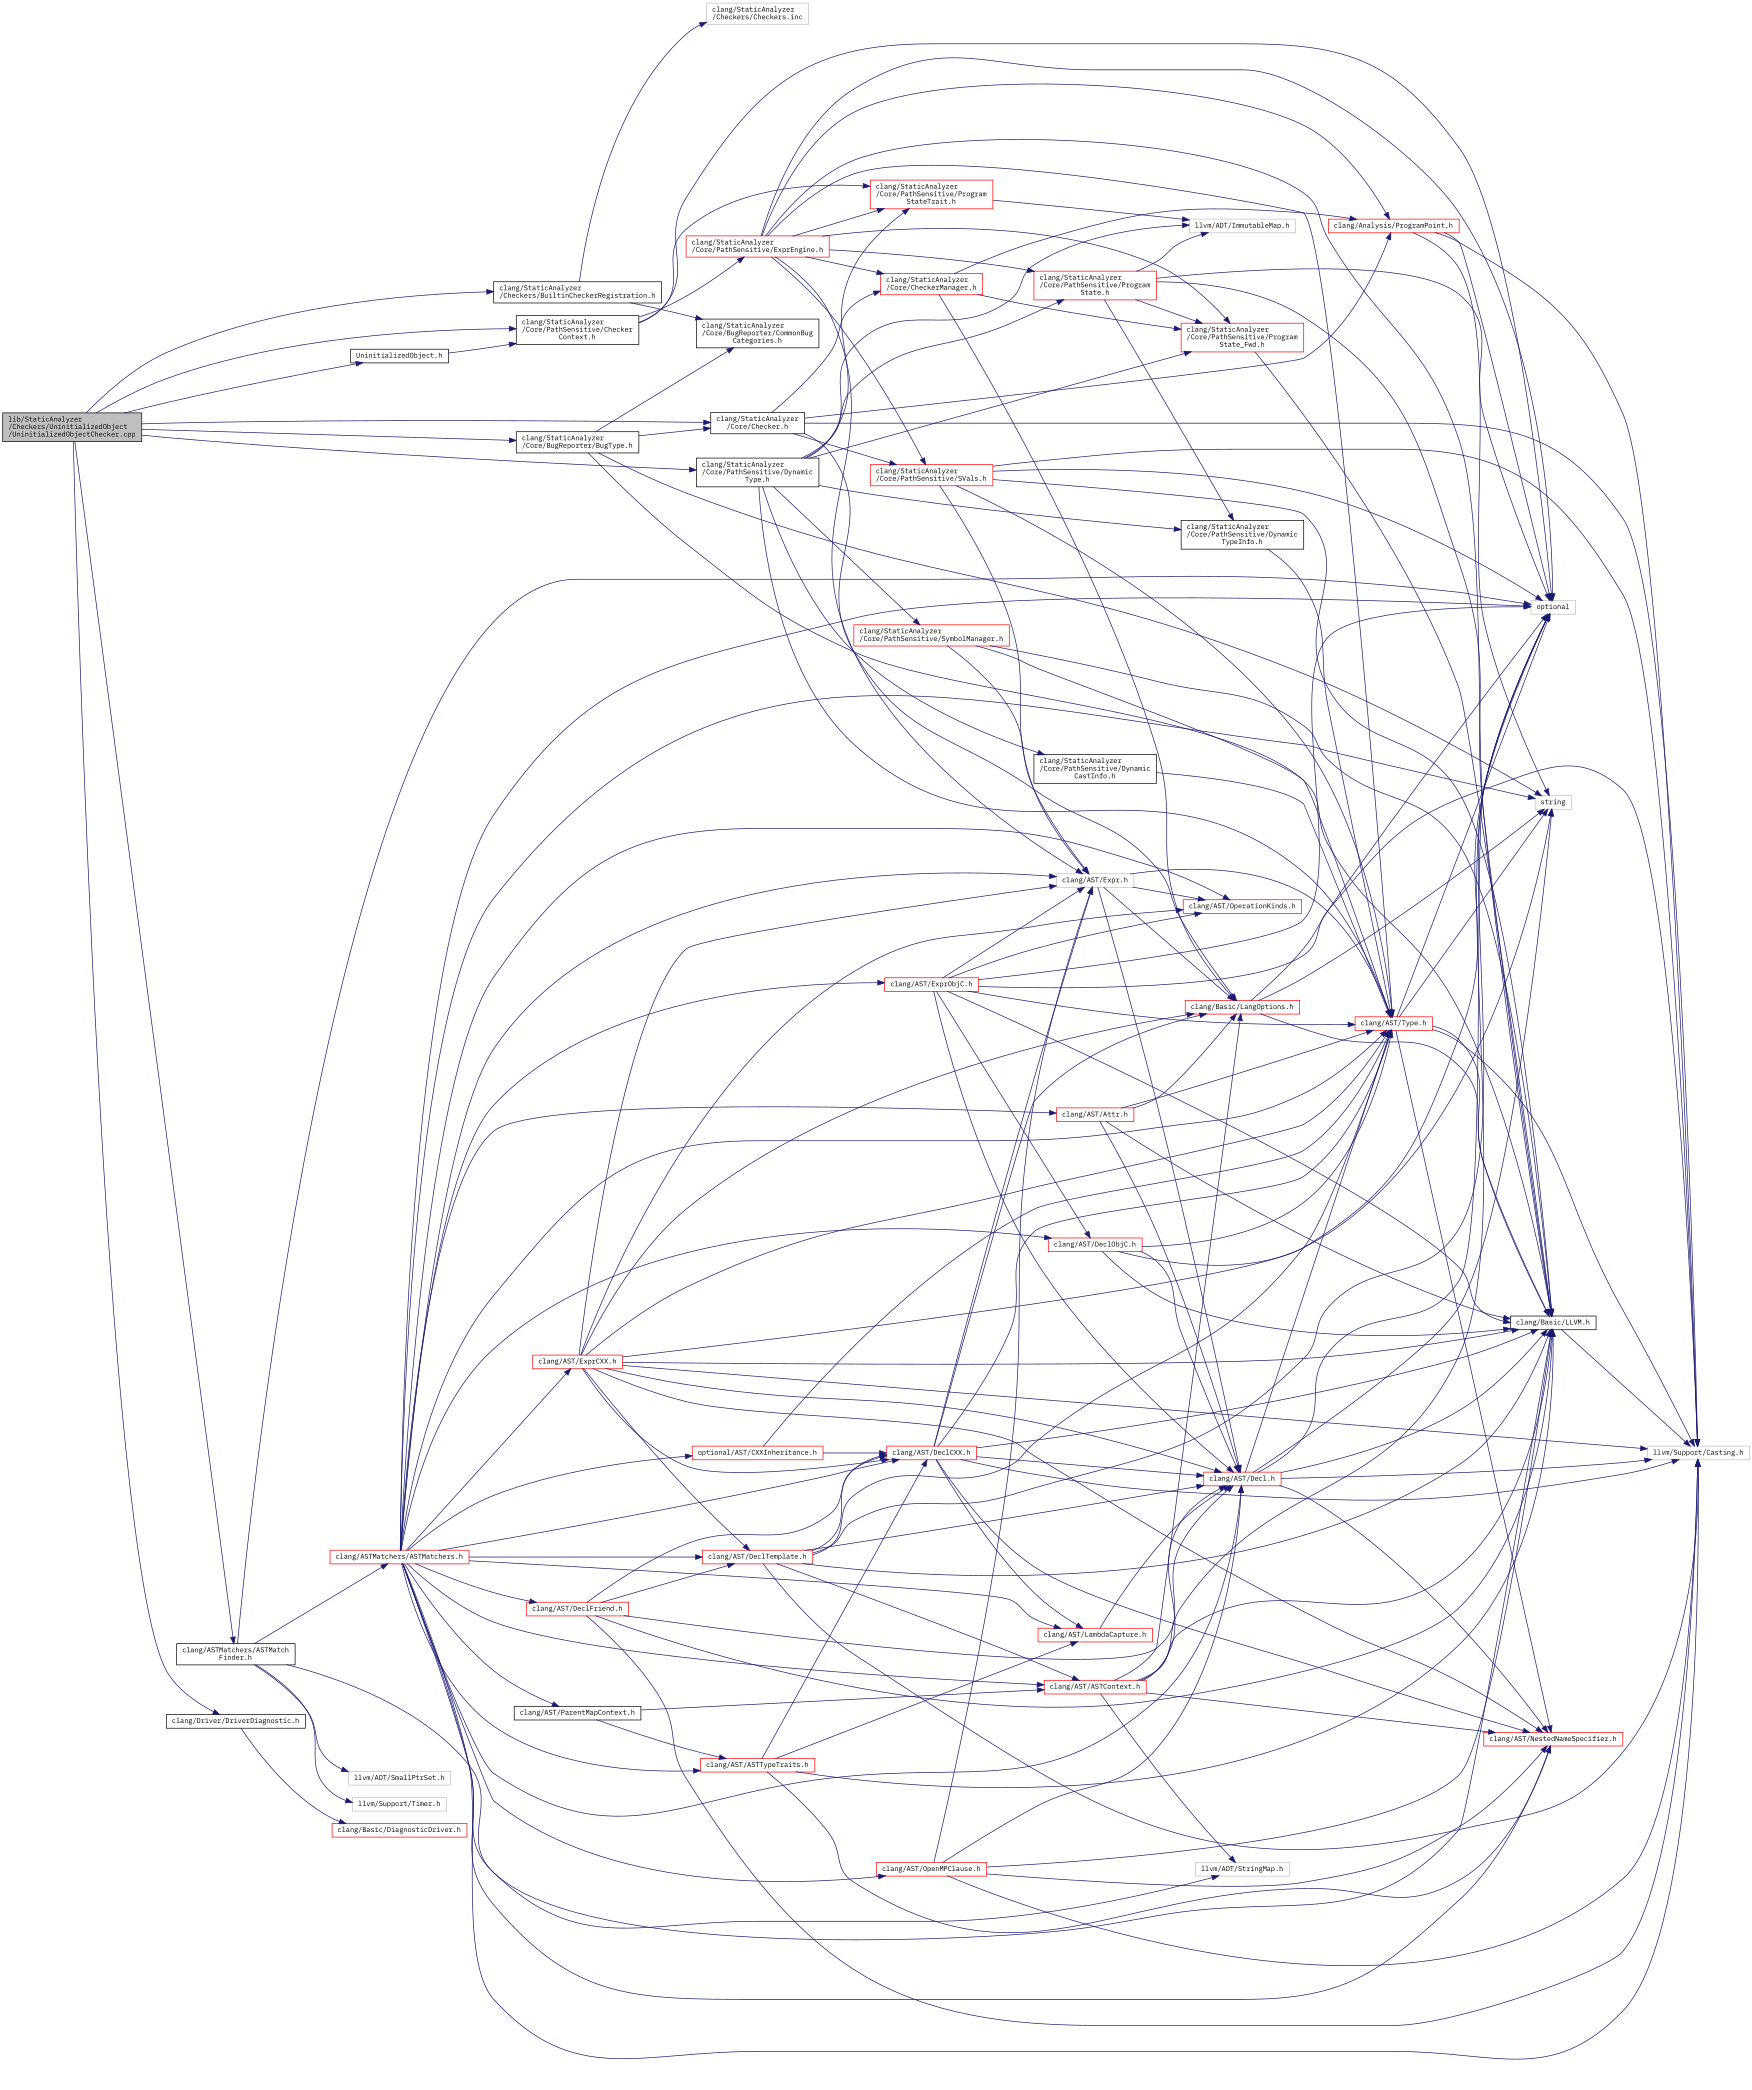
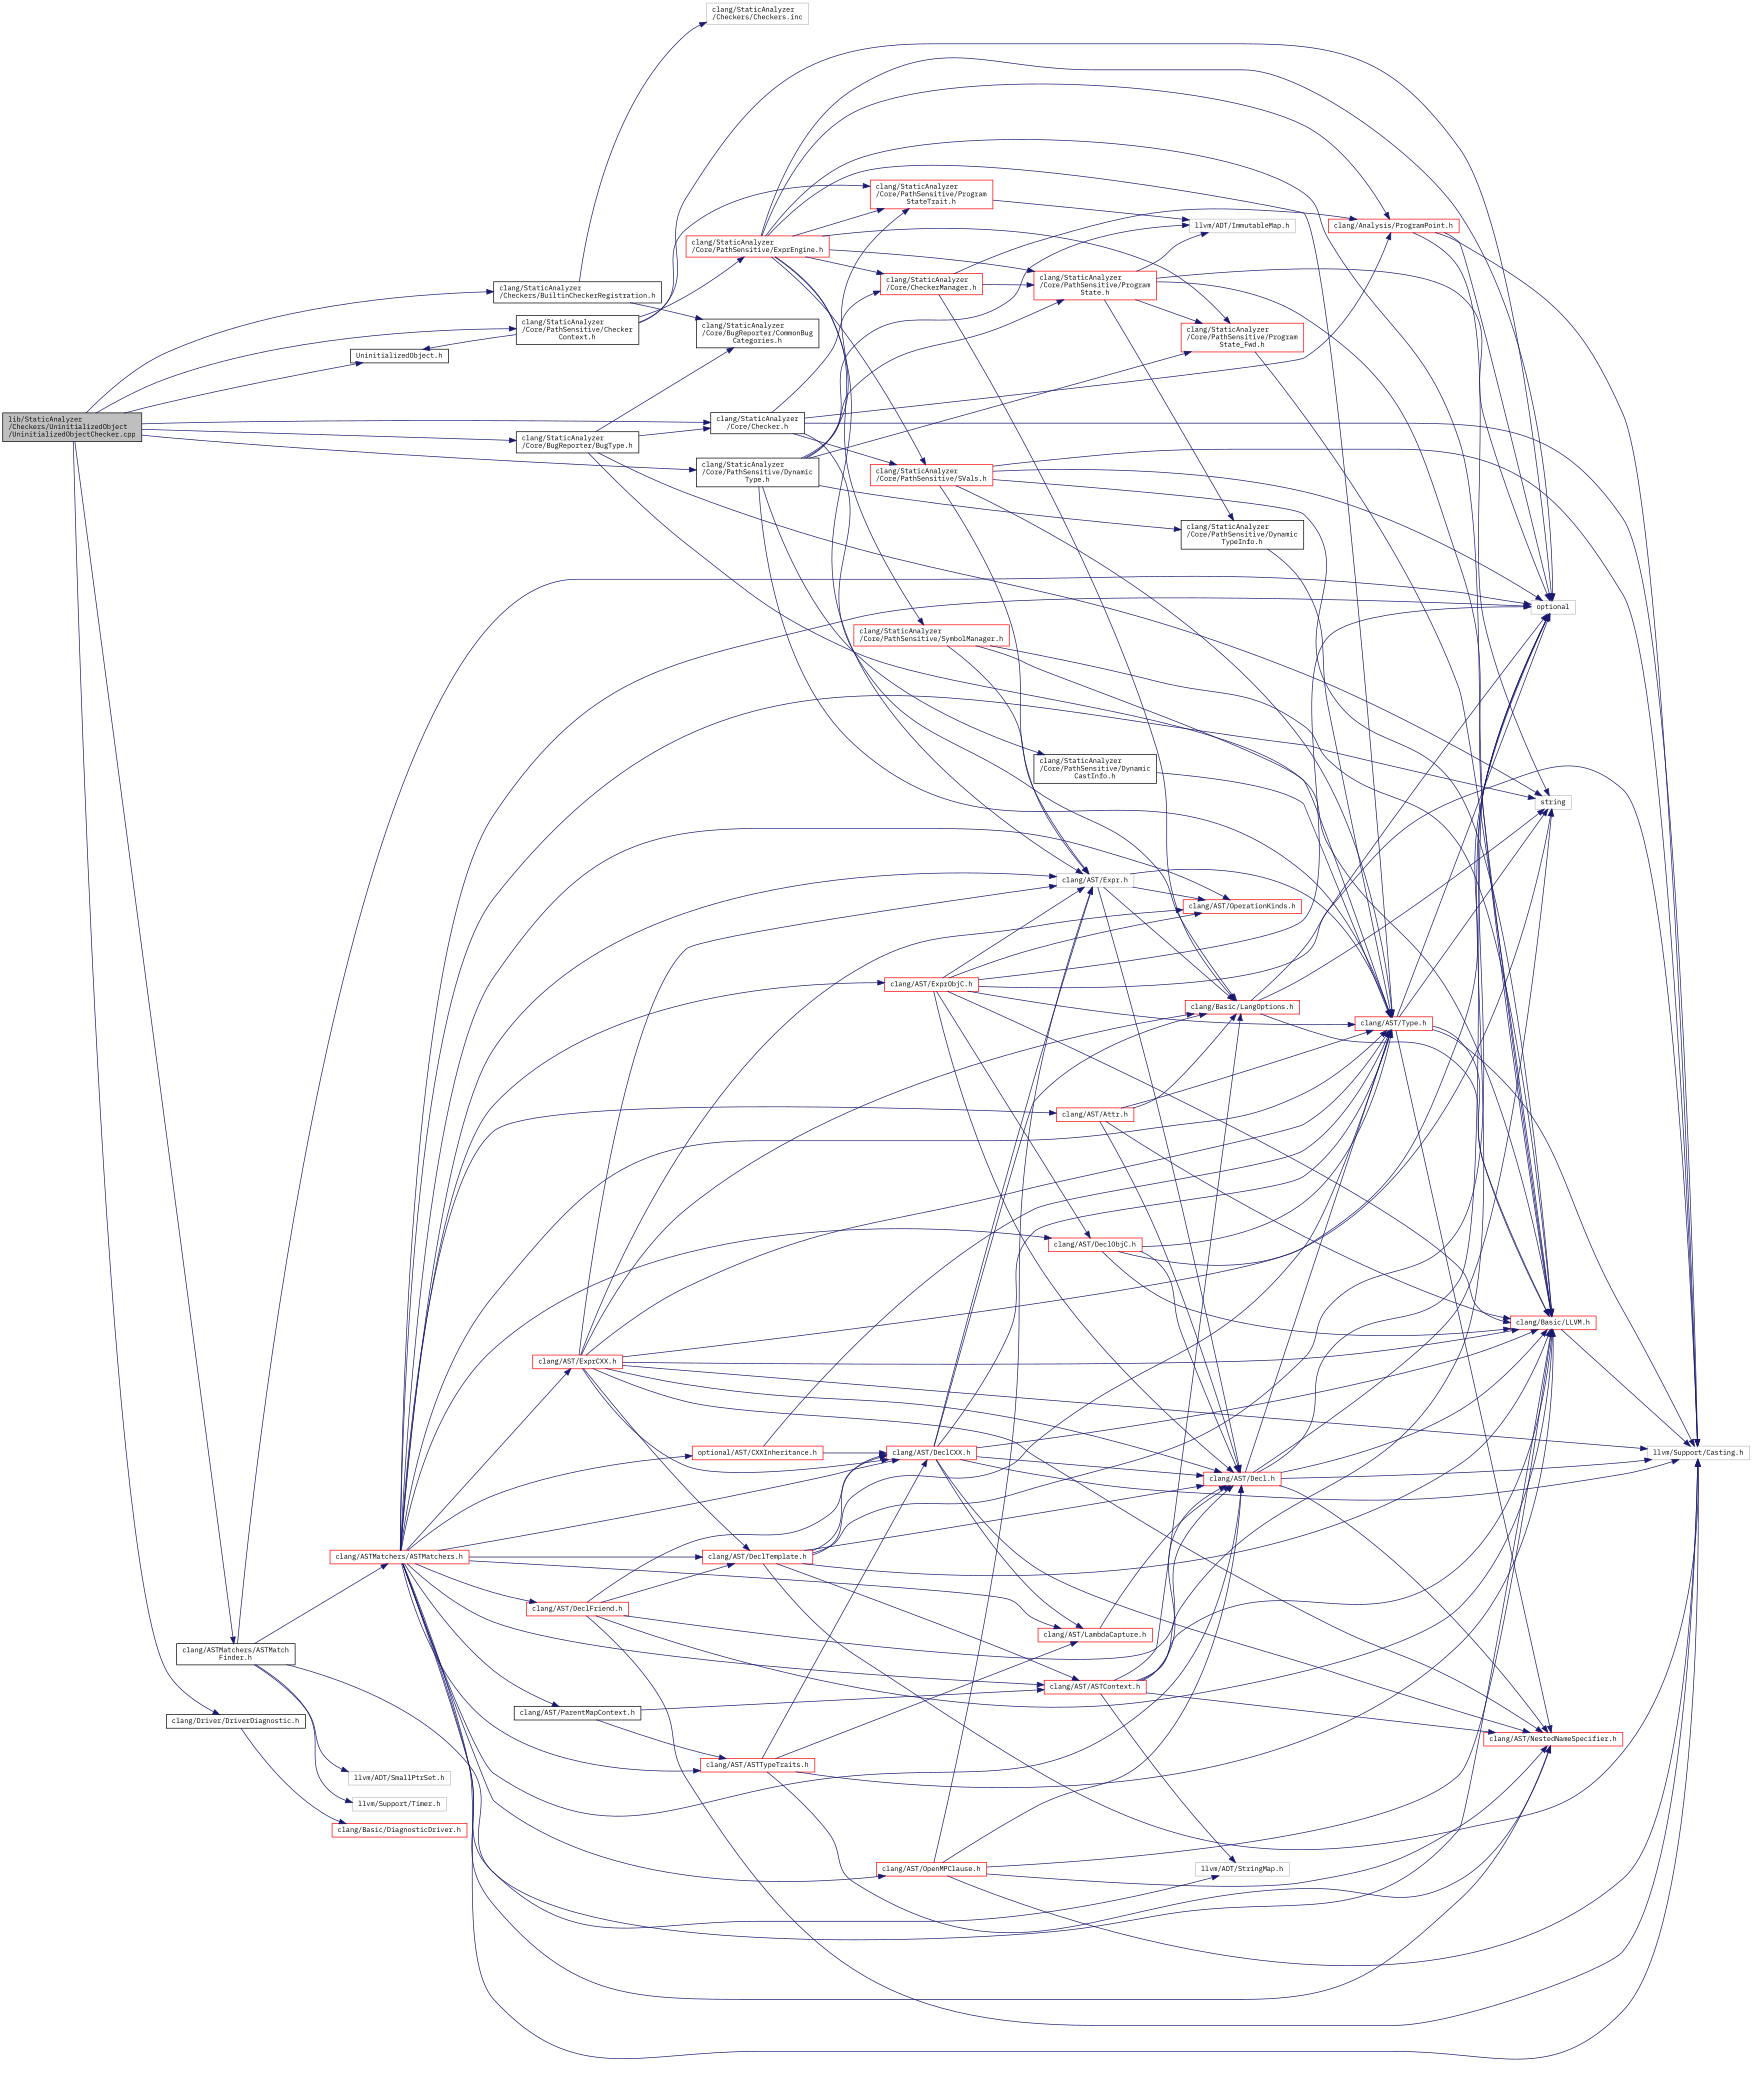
(1075, 313) -> (1005, 285)
(479, 349) -> (473, 341)
(841, 550) -> (845, 434)
(1553, 1323) -> (1553, 1323)
